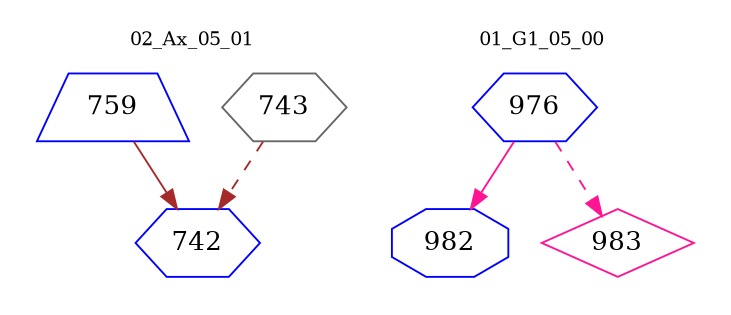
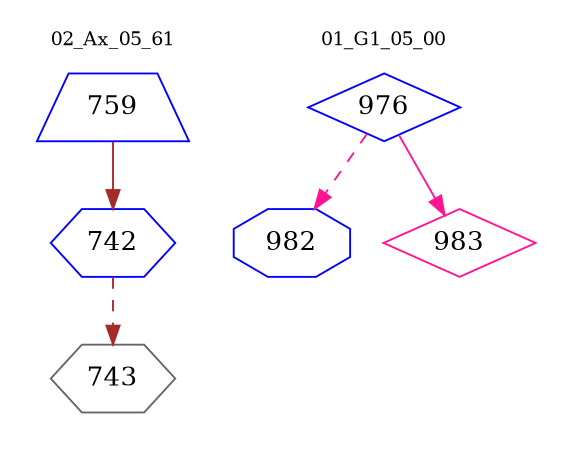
(192, 40) -> (113, 40)
(535, 107) -> (384, 107)
(246, 167) -> (113, 302)
(498, 167) -> (346, 164)
(574, 171) -> (417, 167)
